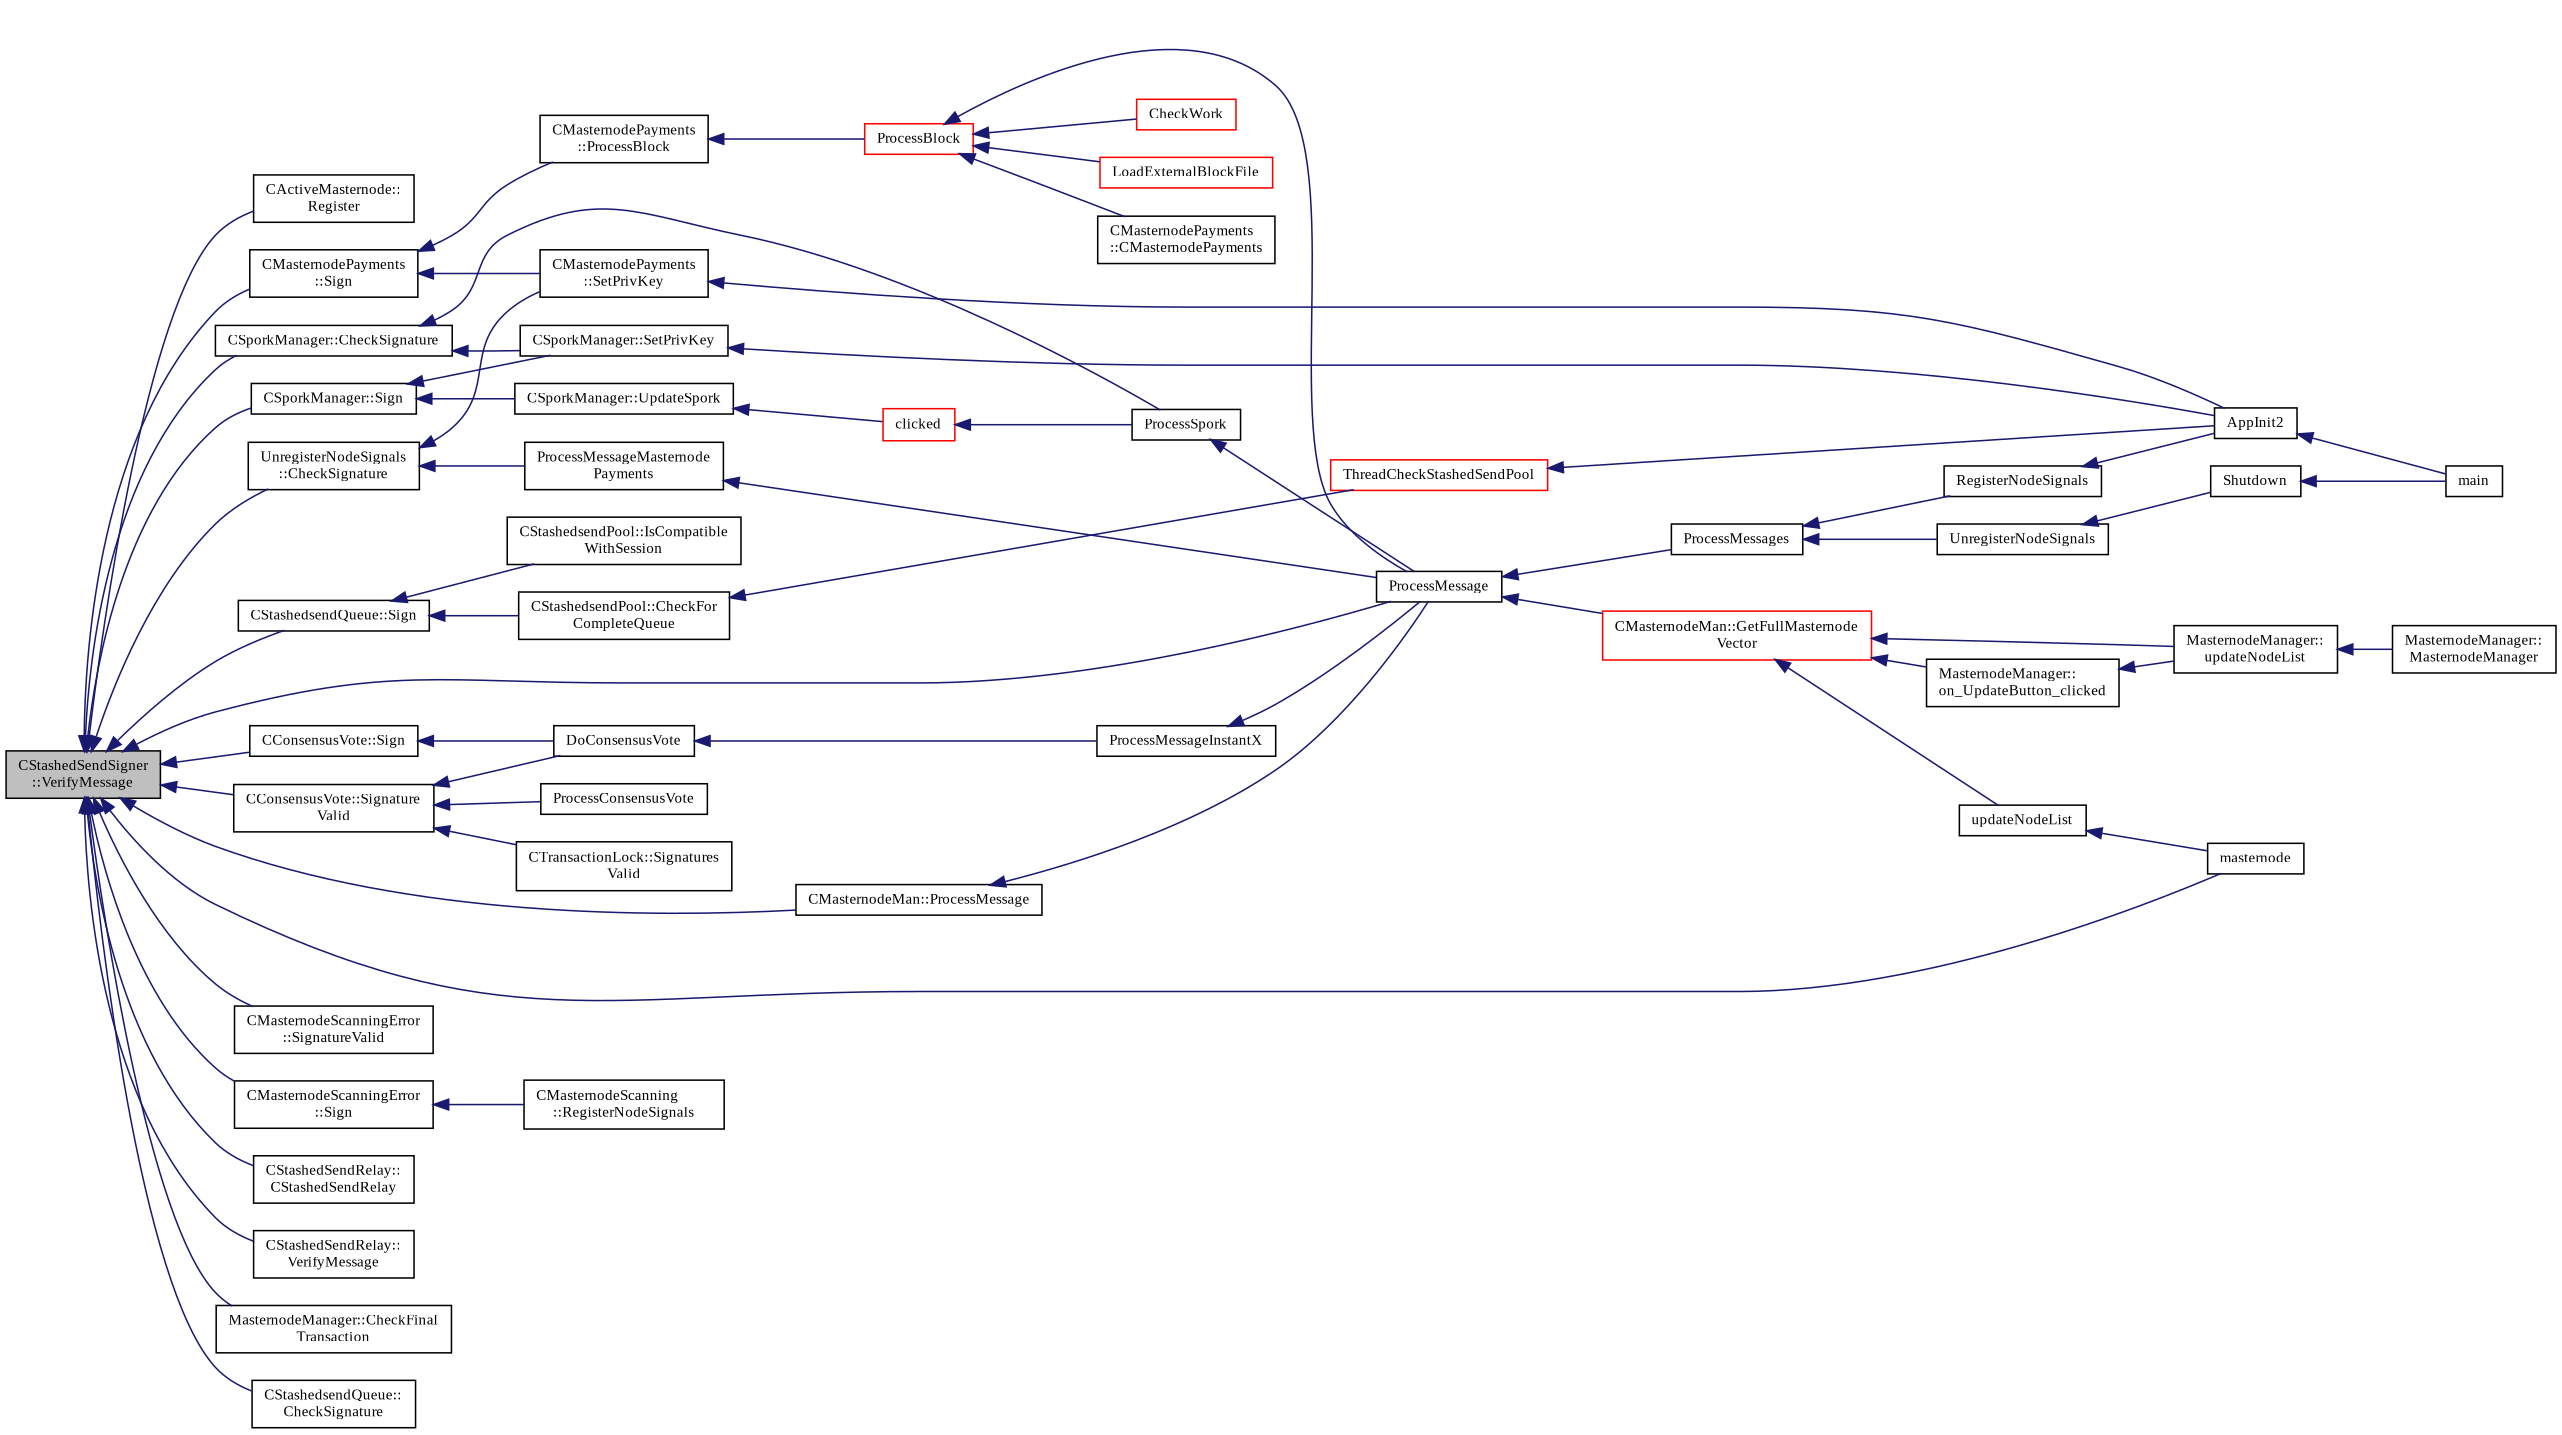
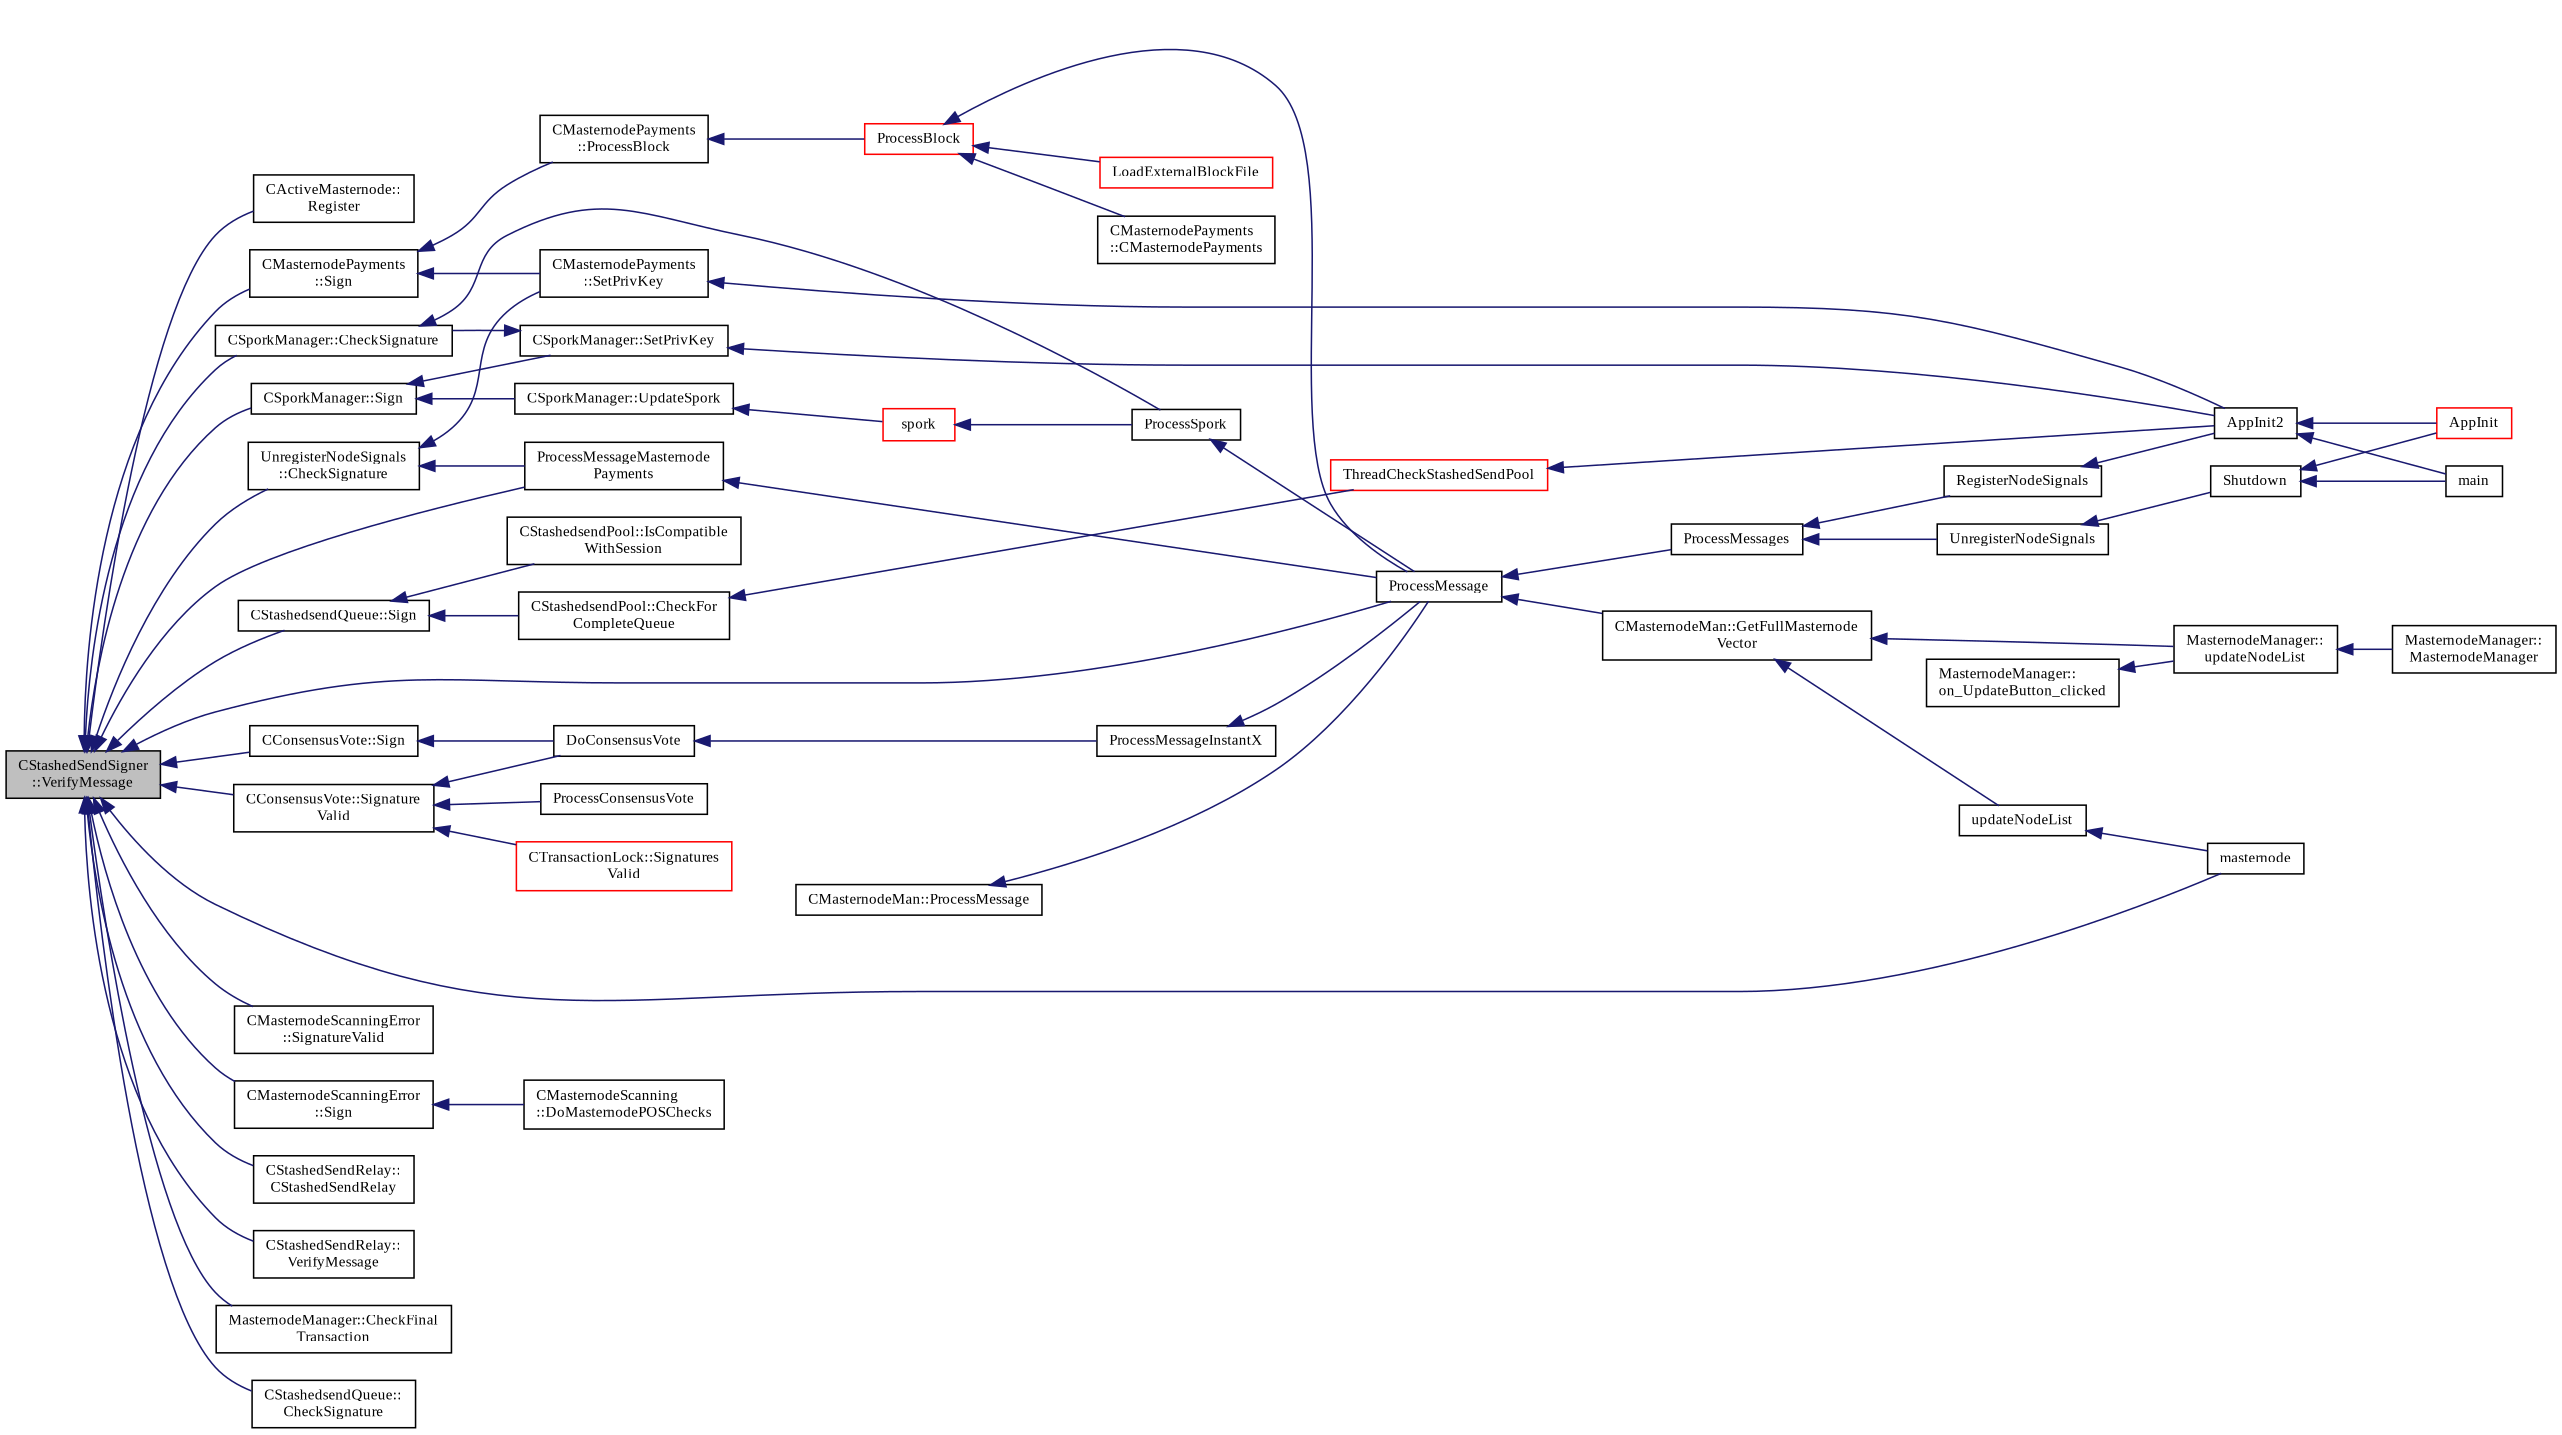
(1186, 115) -> none
(494, 351) -> (479, 330)
none -> (2474, 423)
(919, 425) -> (919, 425)
(1737, 636) -> (1737, 636)
(1907, 664) -> none
(624, 866) -> (624, 866)
(457, 901) -> (276, 557)
(624, 1105) -> (624, 1105)
